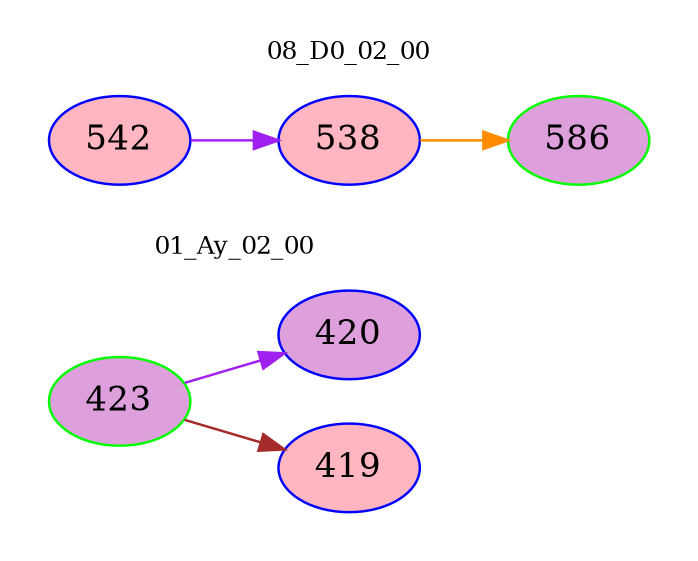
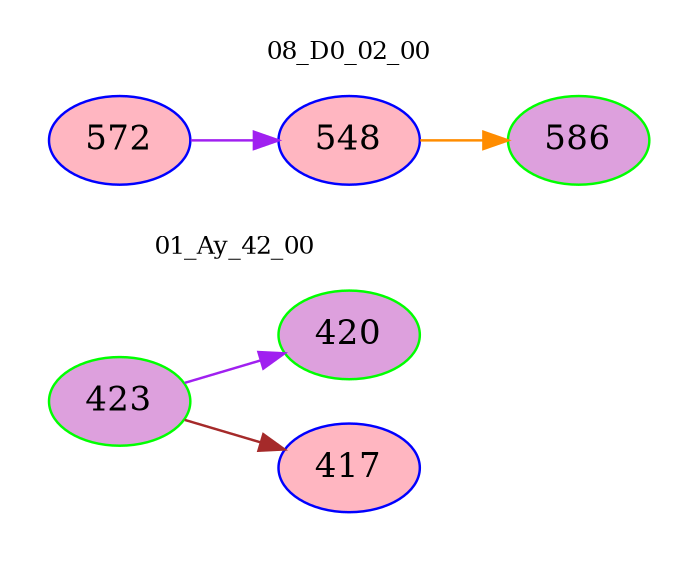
(120, 140) -> (120, 140)
(349, 140) -> (349, 140)
(234, 247) -> (234, 247)
(349, 335) -> (349, 335)
(349, 468) -> (349, 468)
